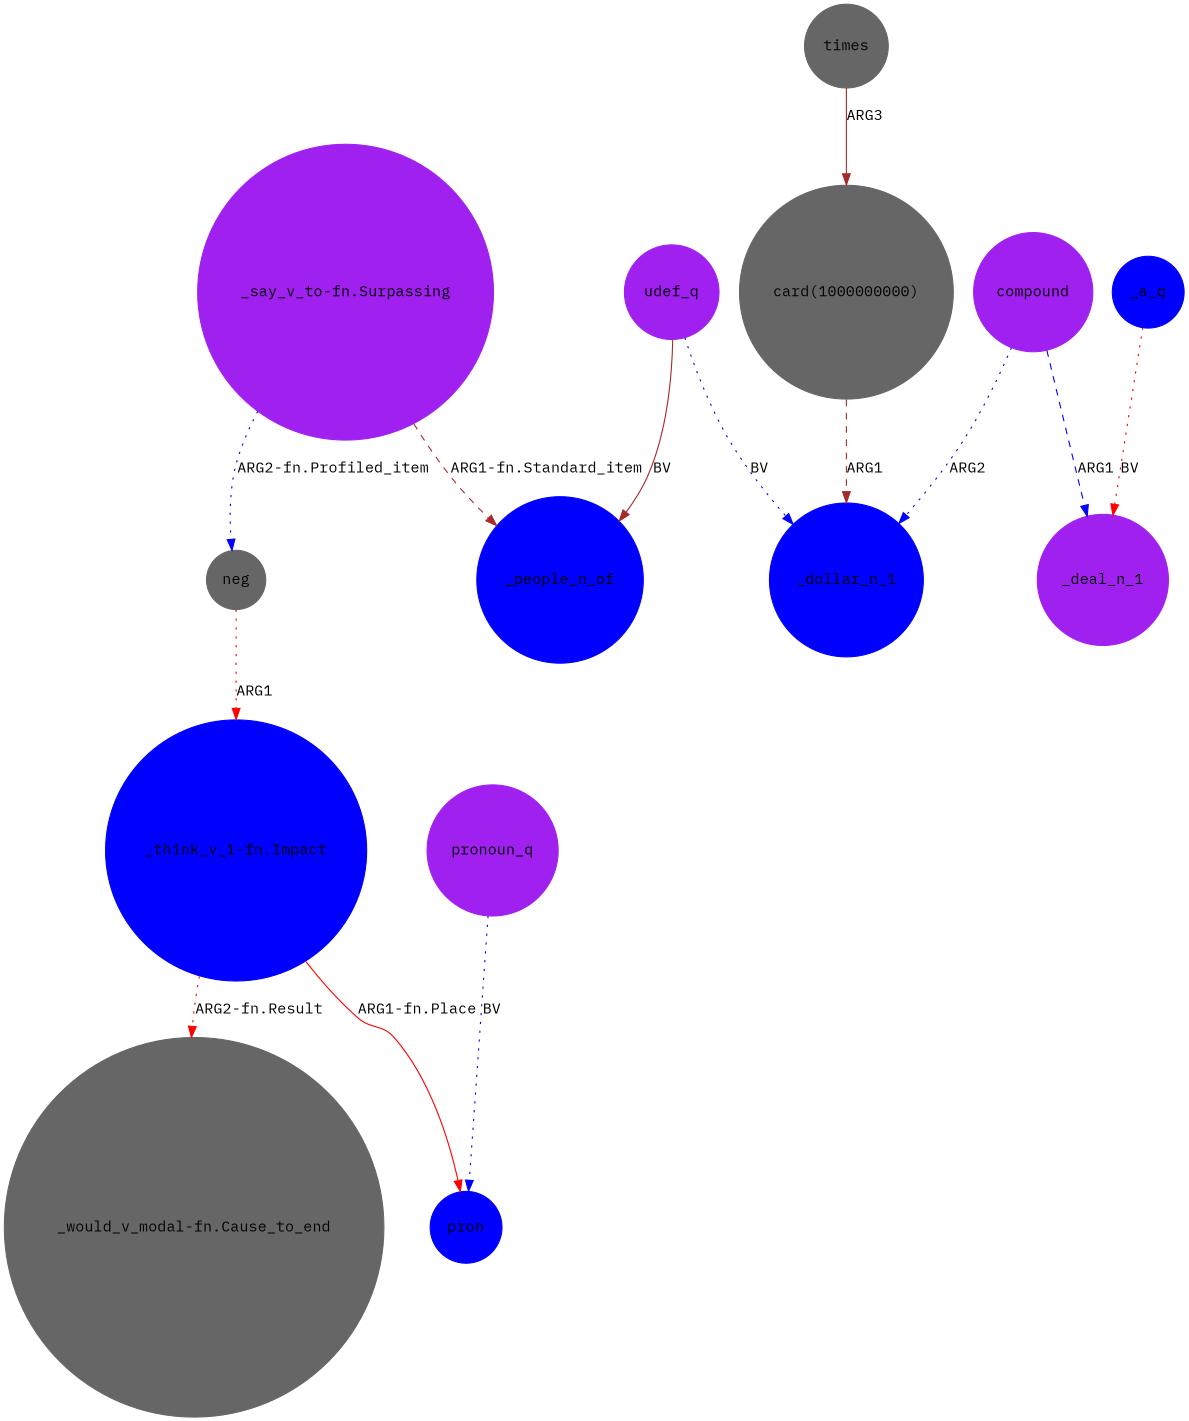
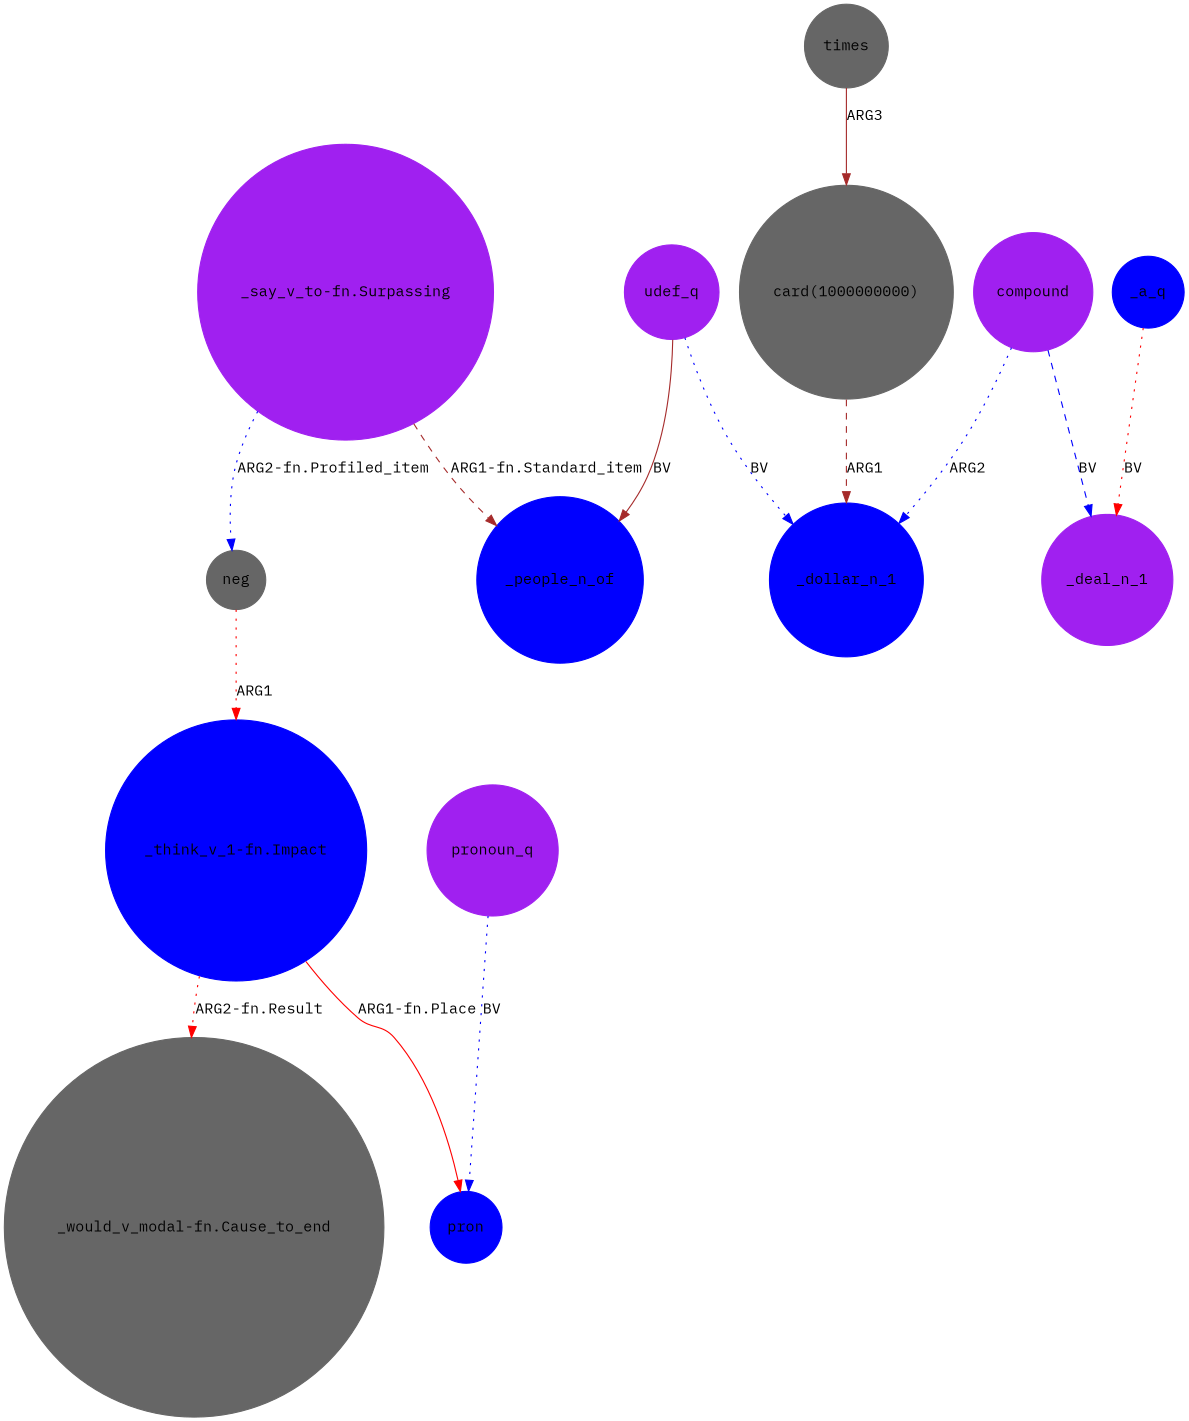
(1096, 468) -> (1088, 468)
